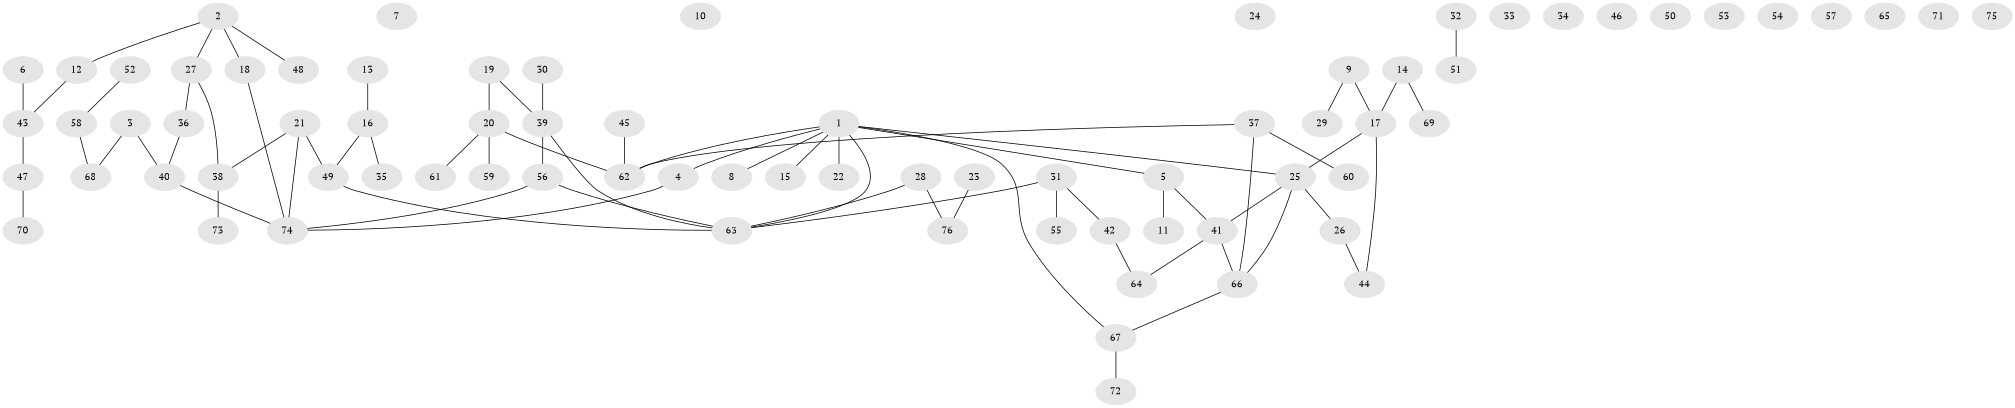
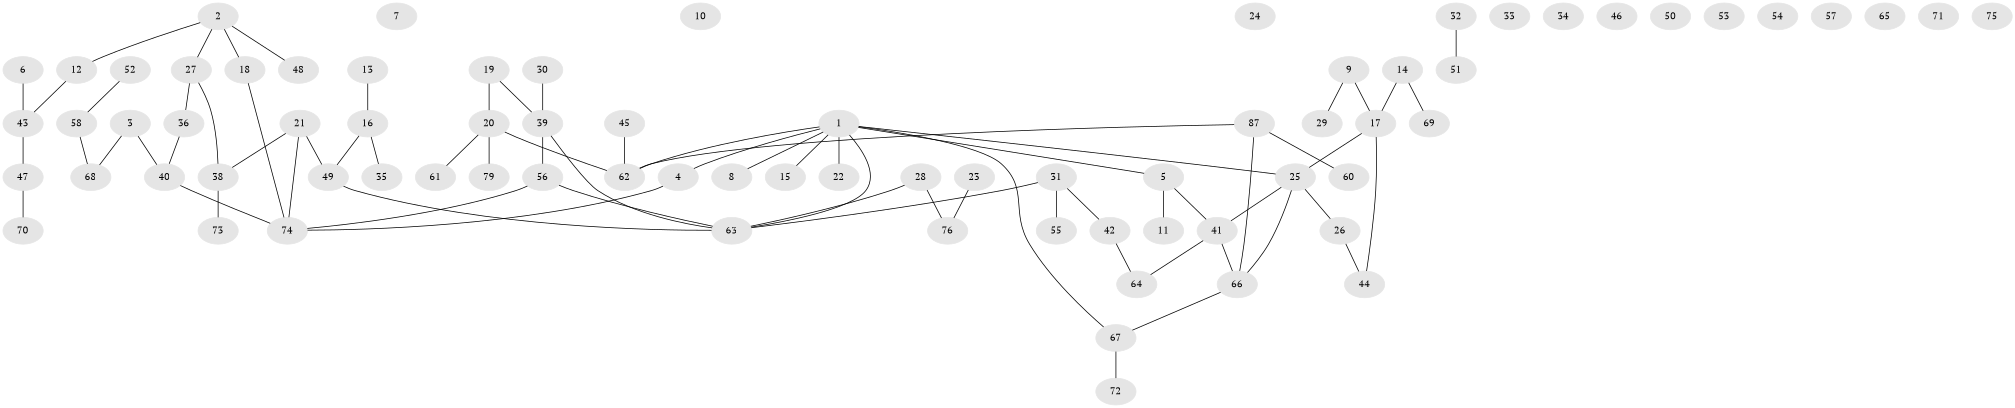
(1254, 124) -> (1254, 124)
(489, 177) -> (489, 177)
